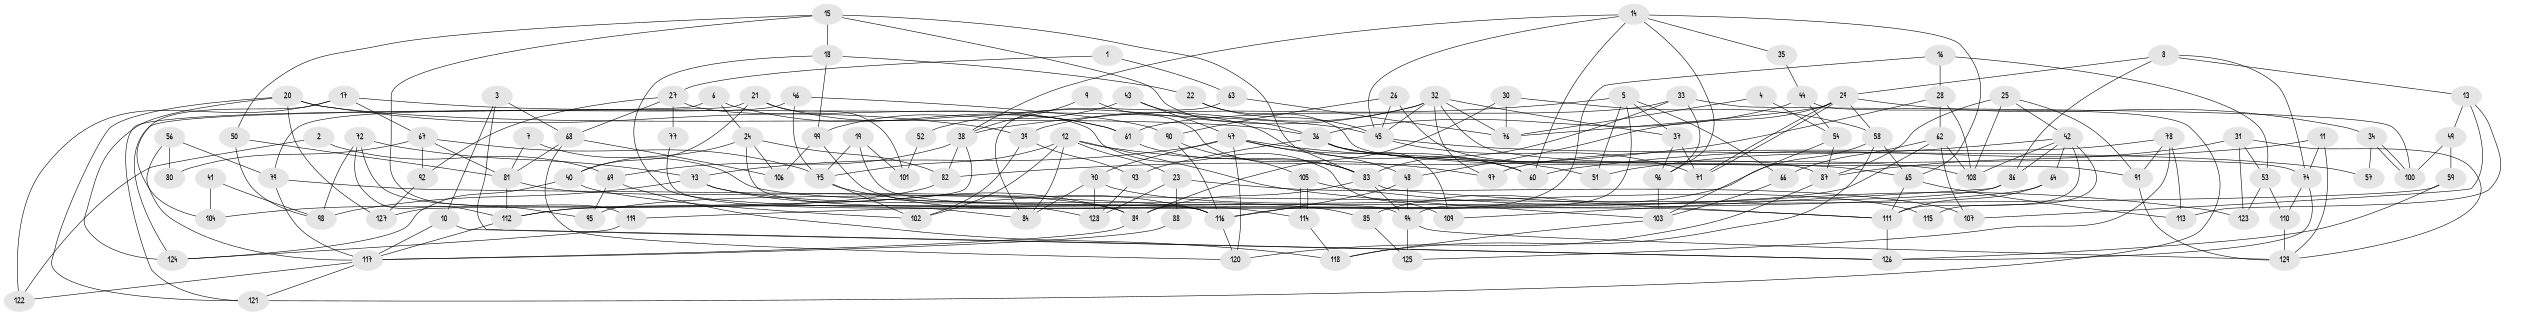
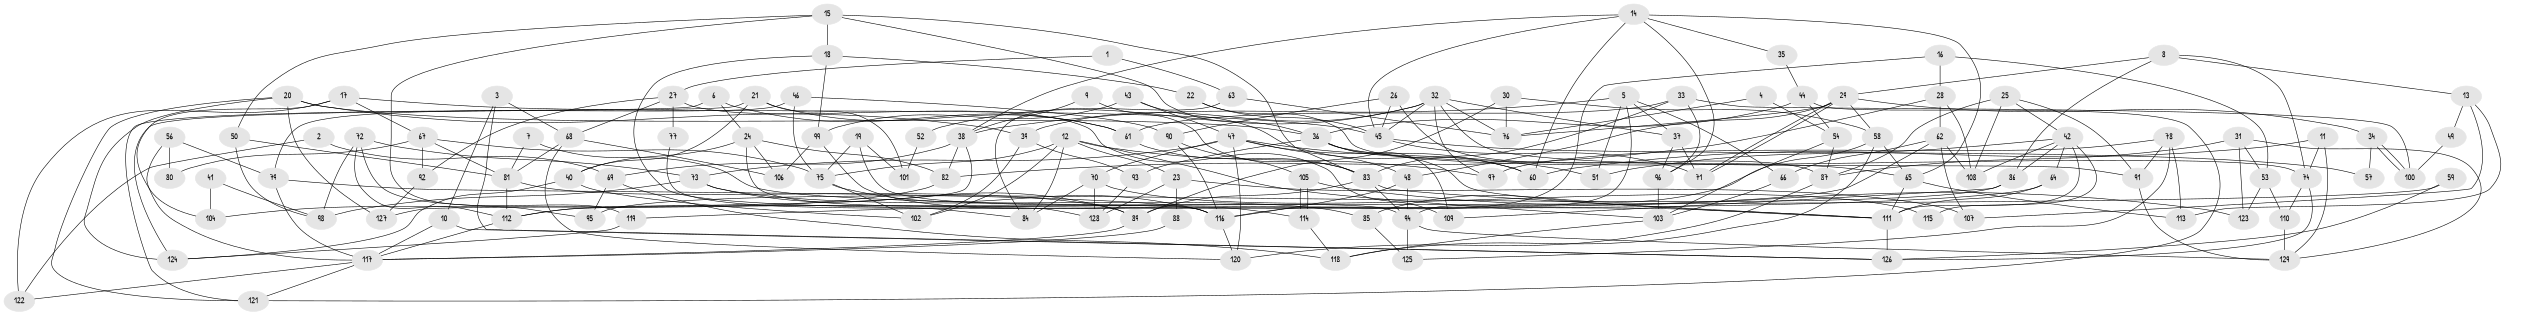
(2451, 161) -> none
(1642, 162) -> (1459, 181)
